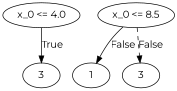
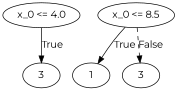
(123, 45) -> (125, 45)
